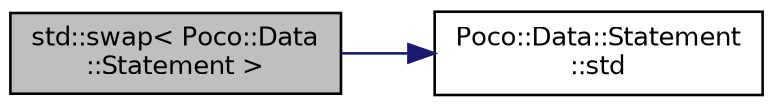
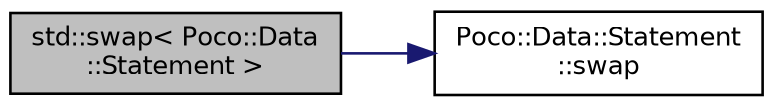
(599, 53) -> (599, 53)
